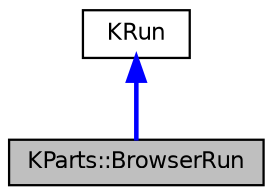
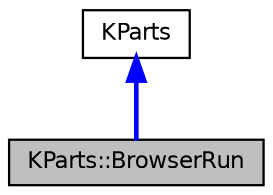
(136, 34) -> (136, 34)
